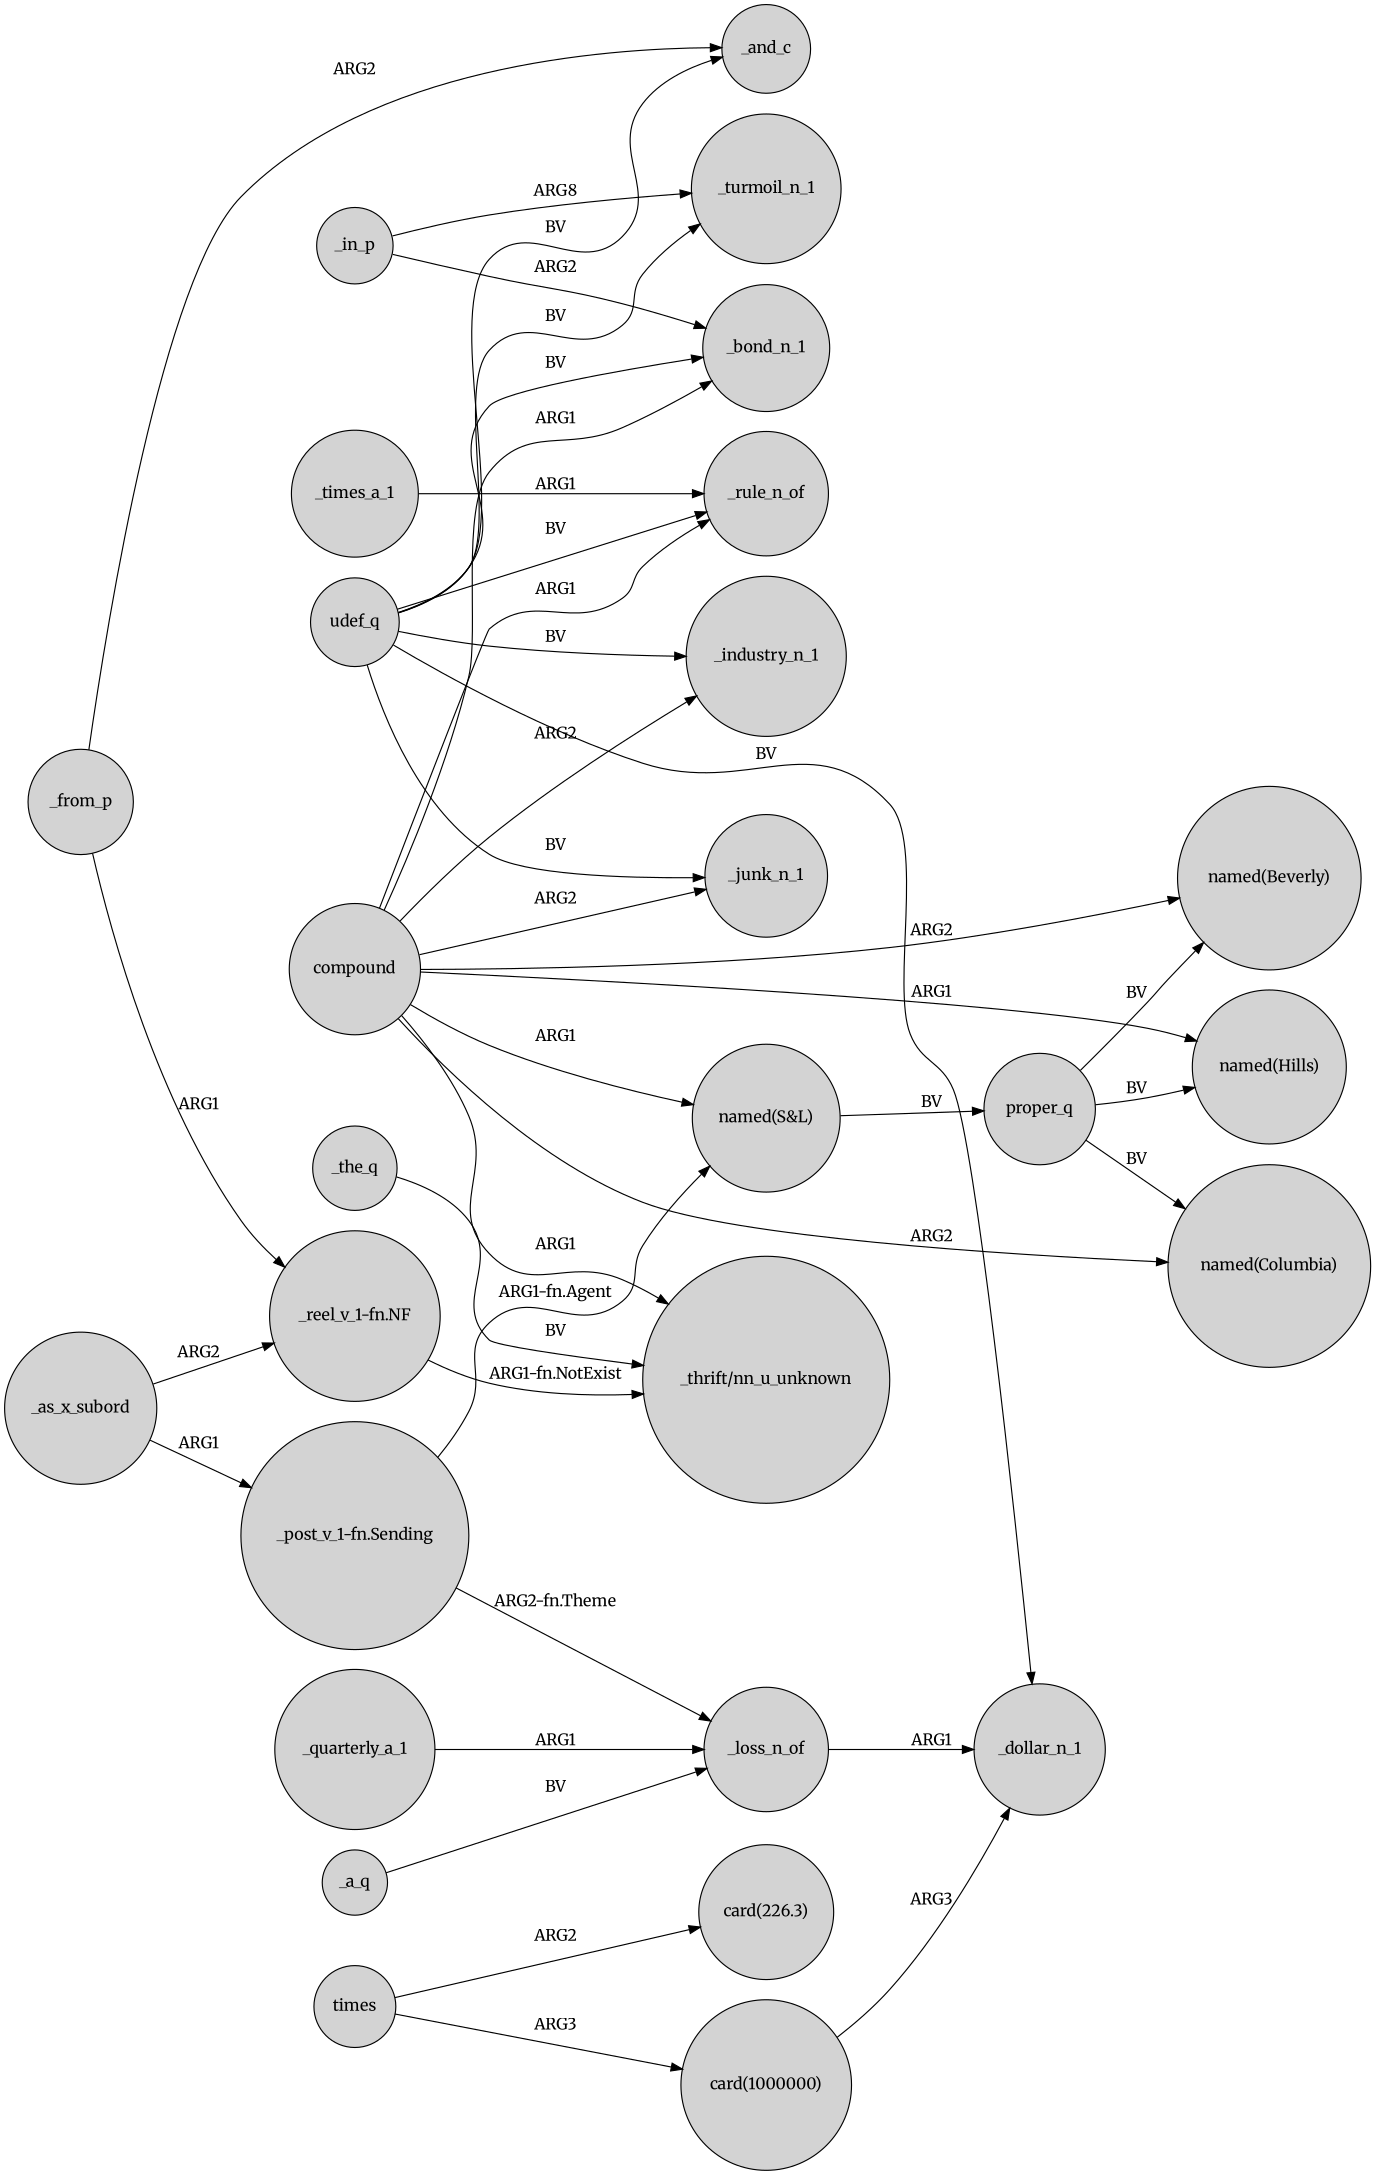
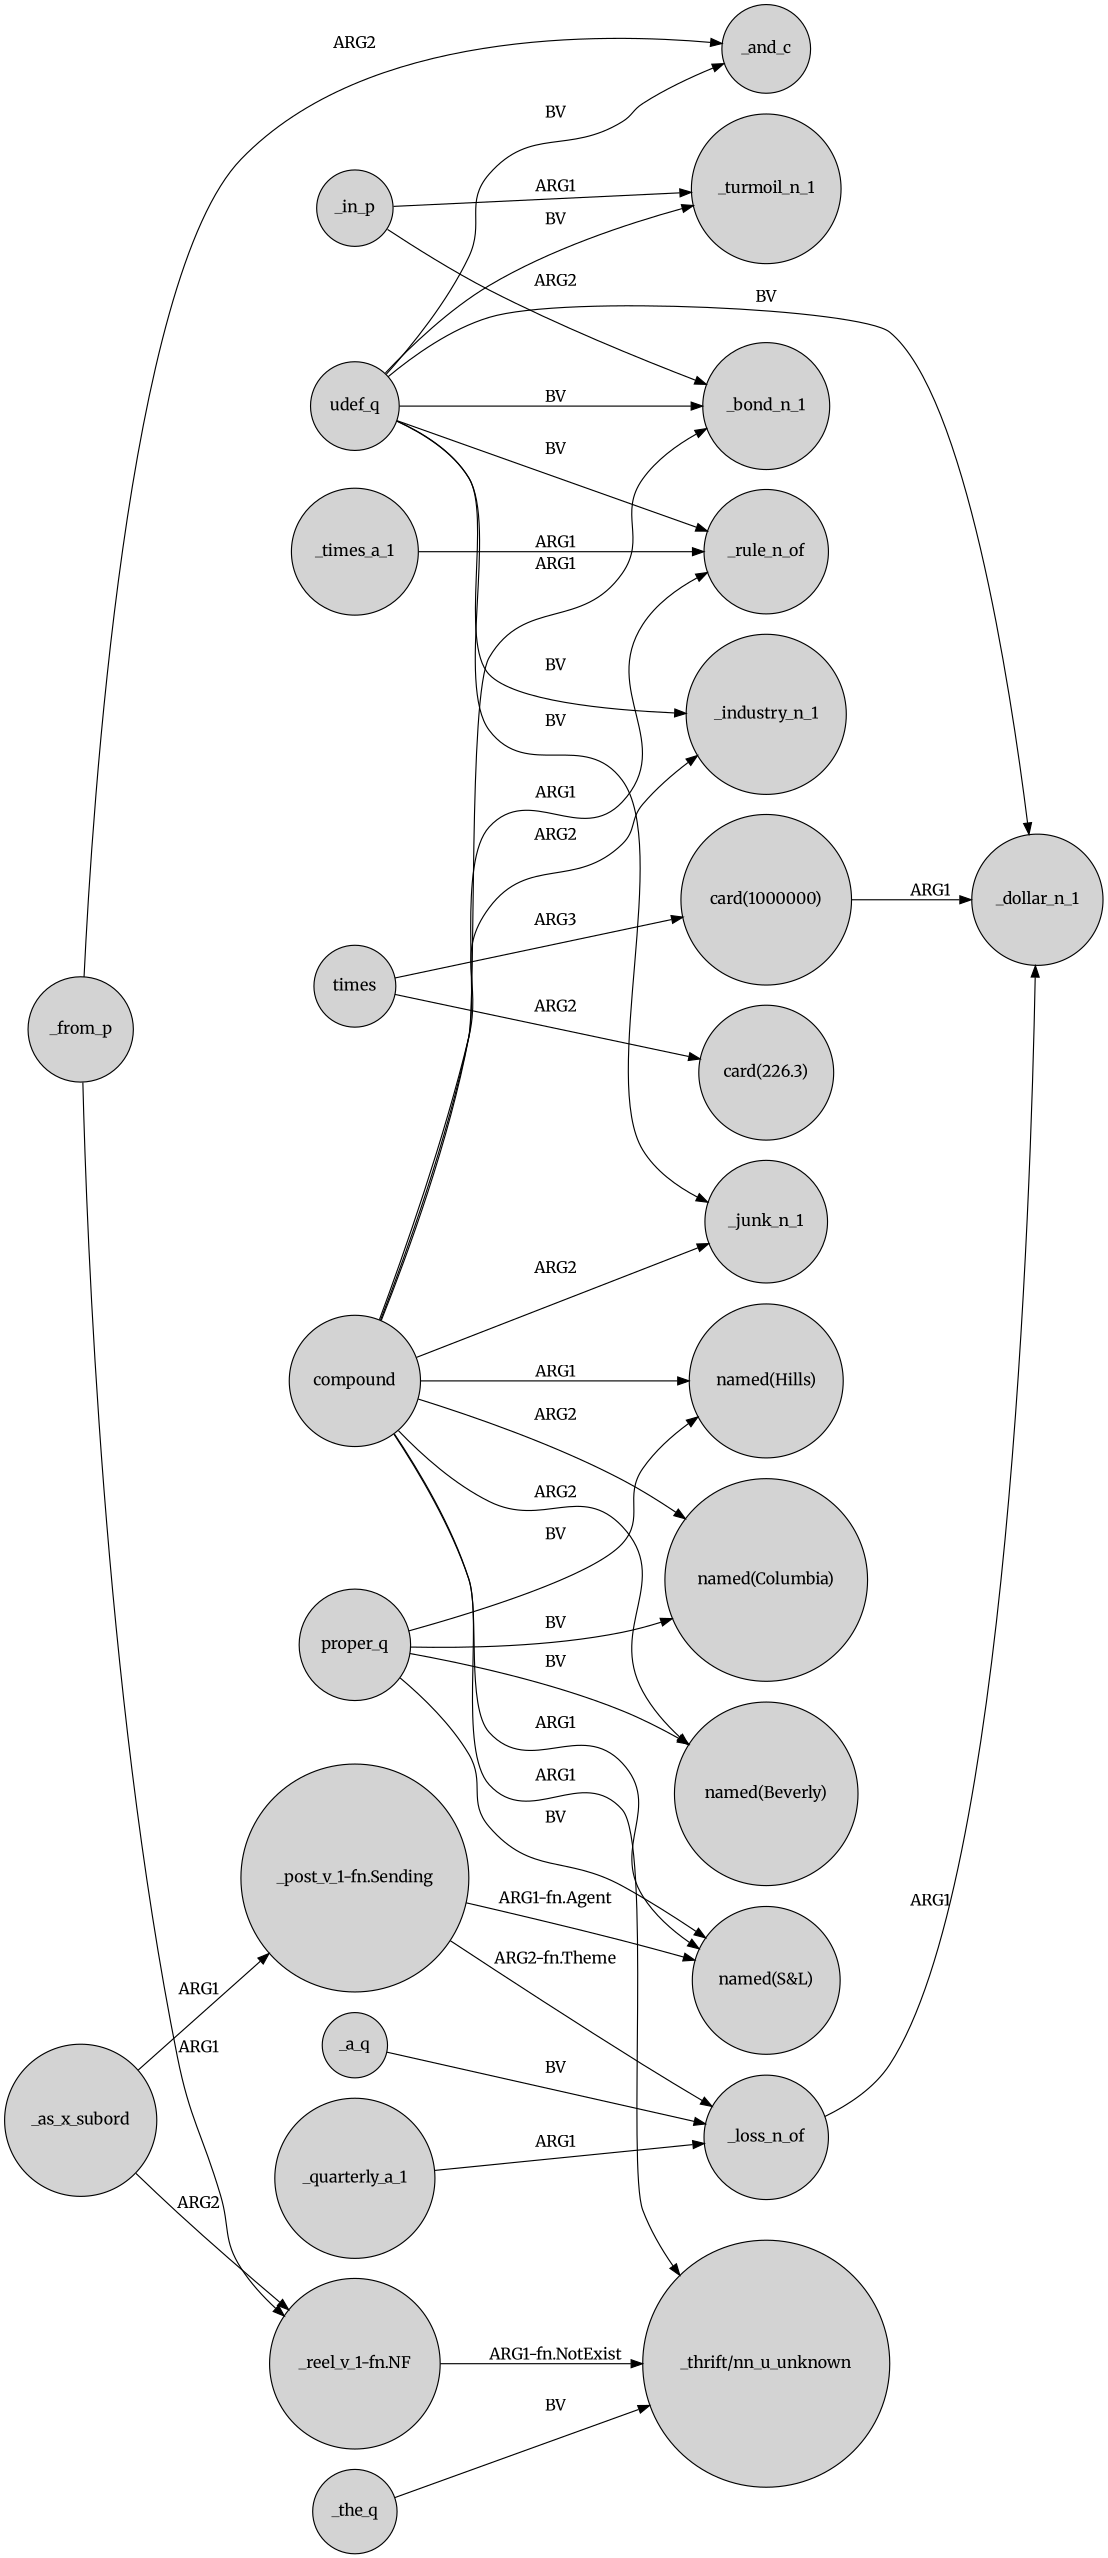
(556, 192) -> (556, 187)
(906, 1113) -> (509, 1845)
(932, 1900) -> (931, 891)
